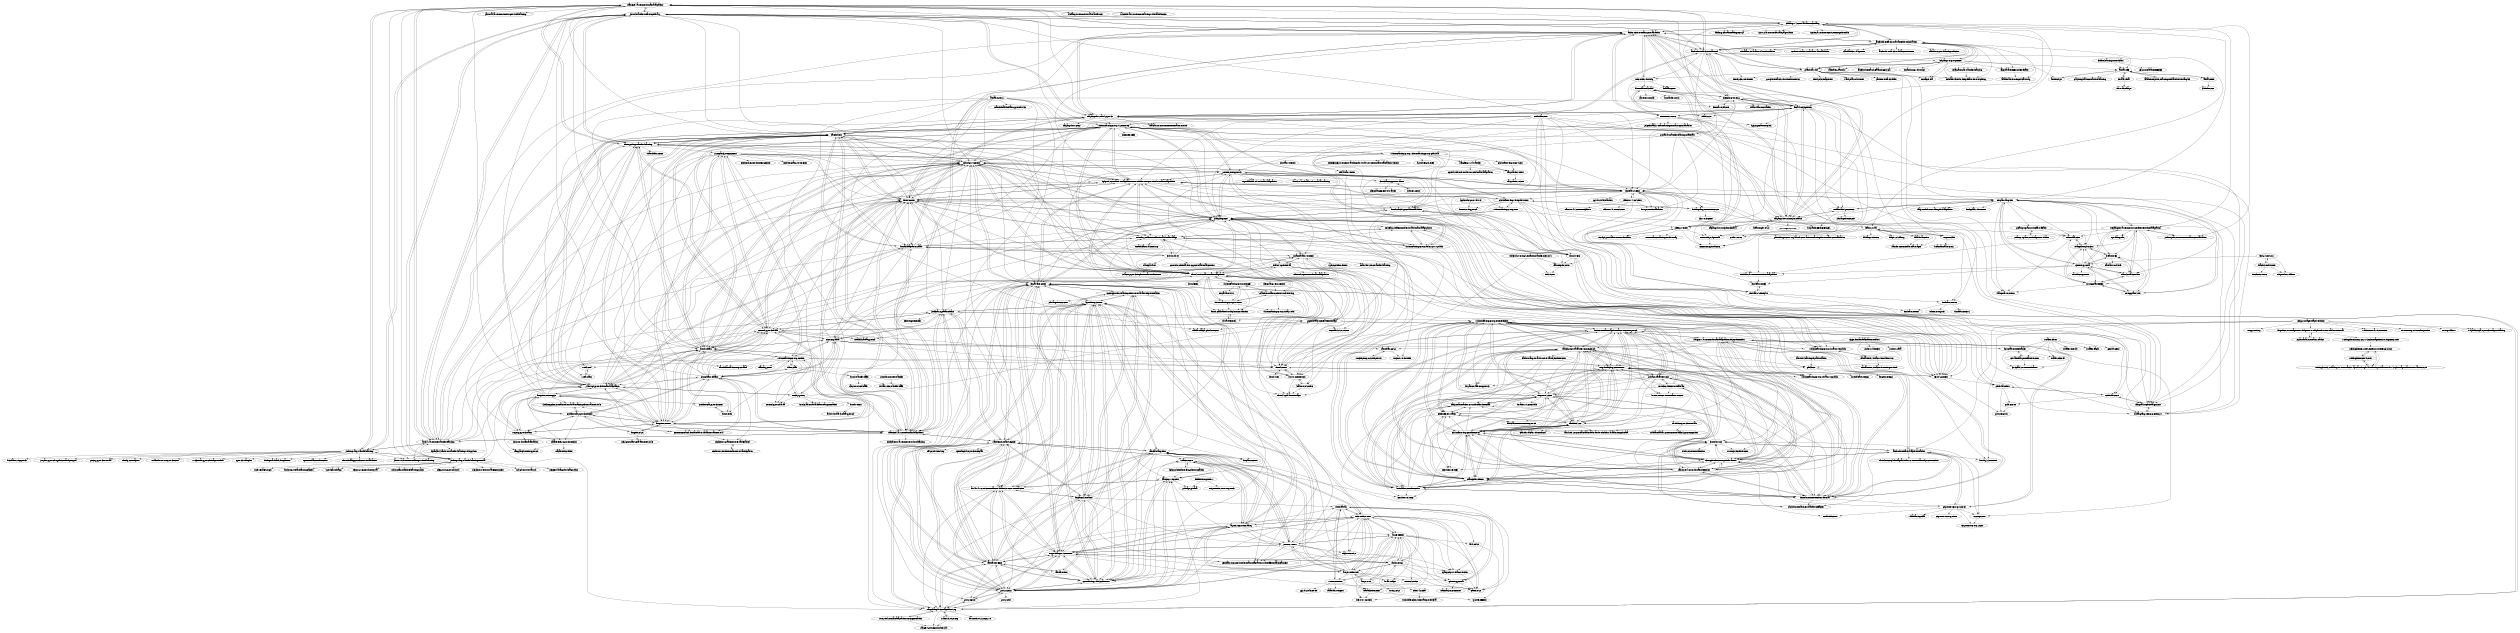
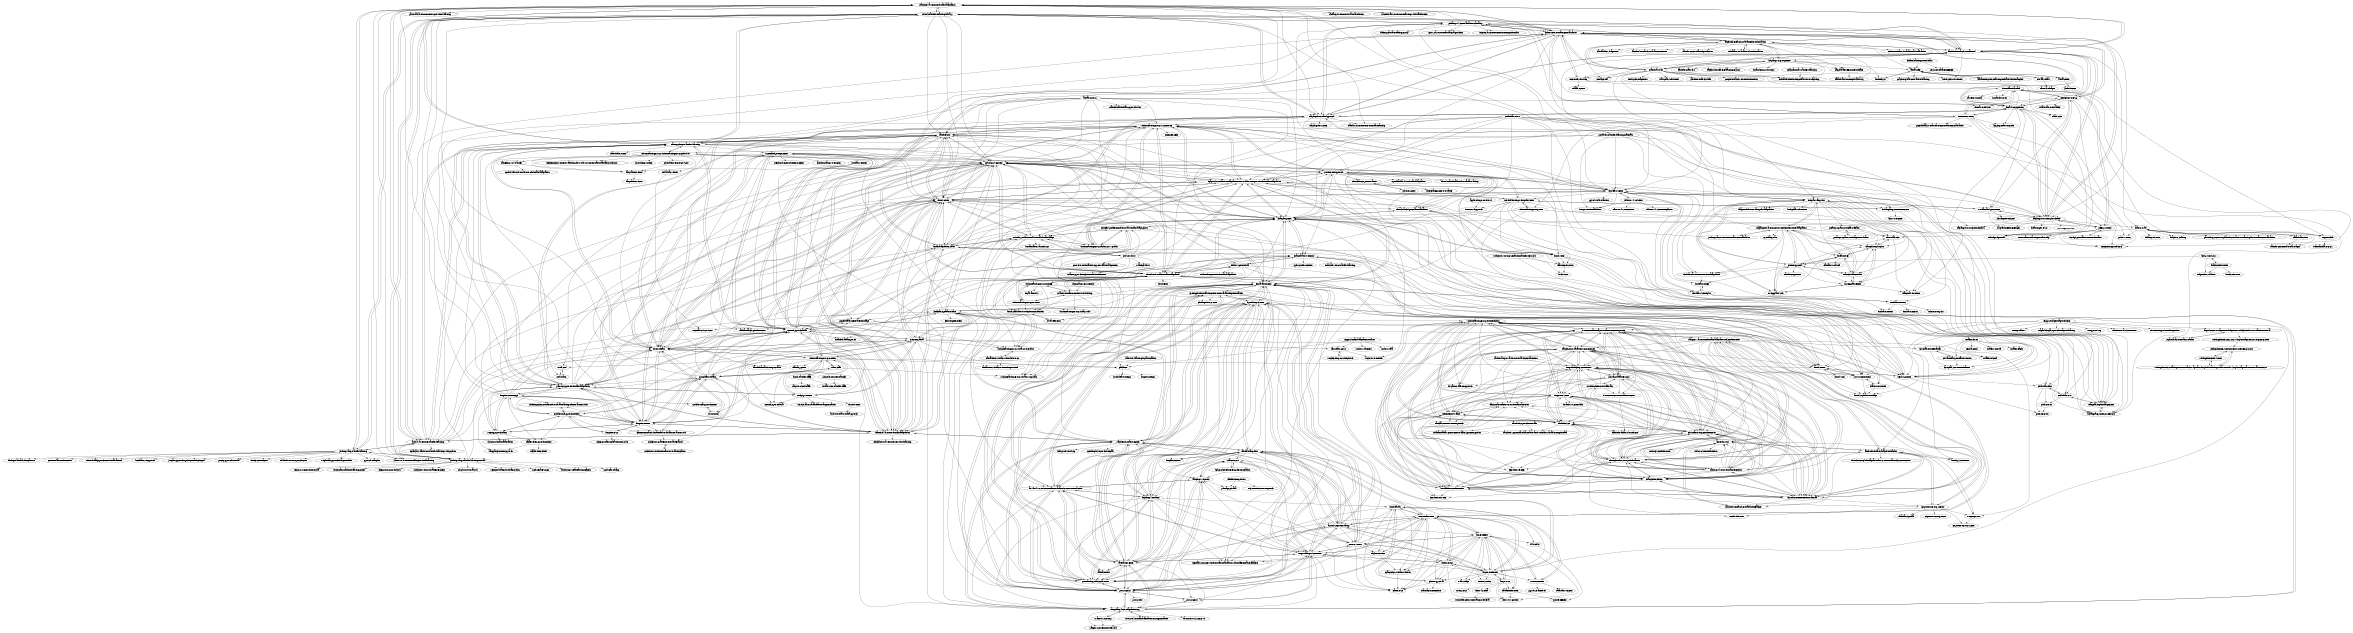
none -> (1123, 88)
(1168, 126) -> (1366, 126)
(1710, 237) -> (1997, 237)
none -> (1175, 337)
(799, 396) -> (804, 396)
(1353, 586) -> (1507, 586)
